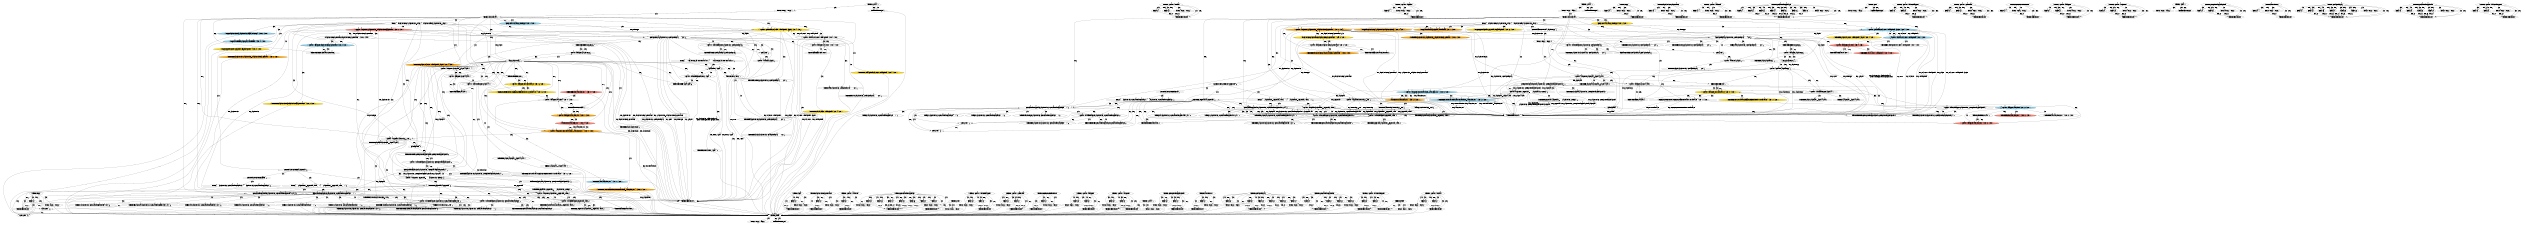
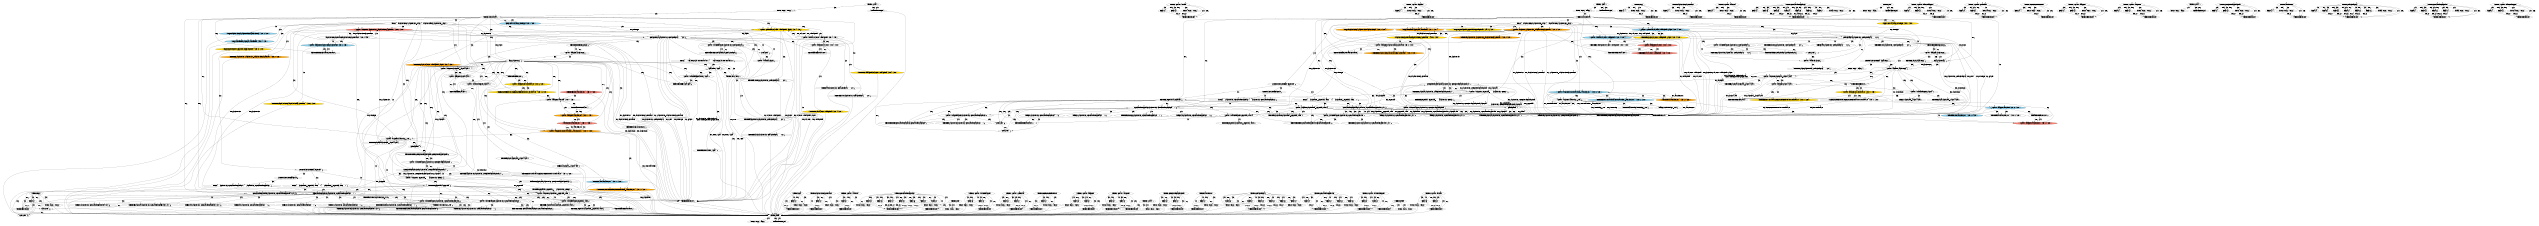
none -> (1887, 65)
(2015, 116) -> (1962, 116)
